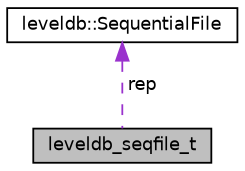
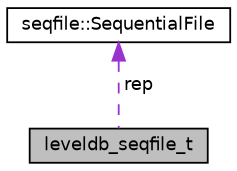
(122, 25) -> (119, 25)
